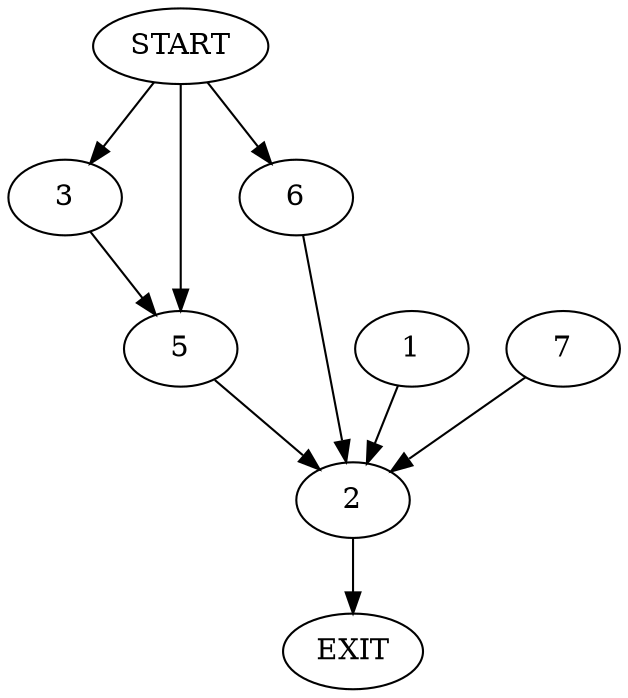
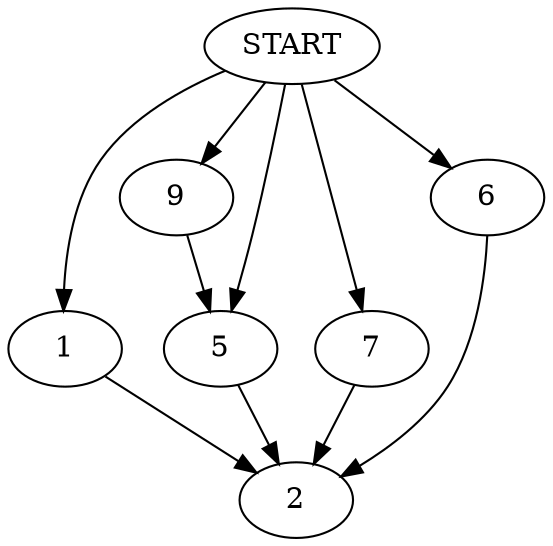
none -> (106, 153)
none -> (329, 187)
(65, 198) -> (177, 198)
(353, 651) -> none
